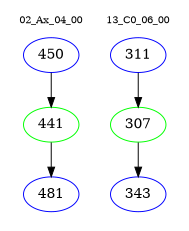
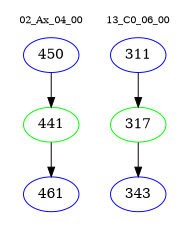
(138, 125) -> (138, 125)
(51, 194) -> (51, 194)
